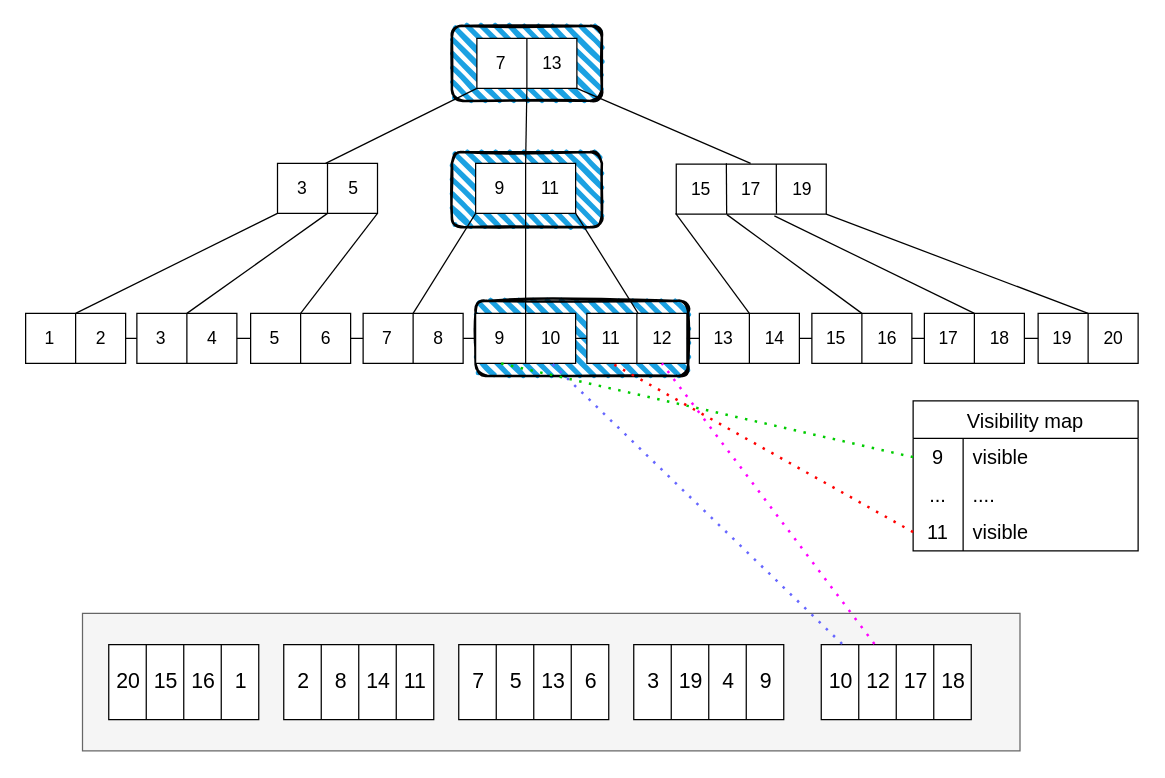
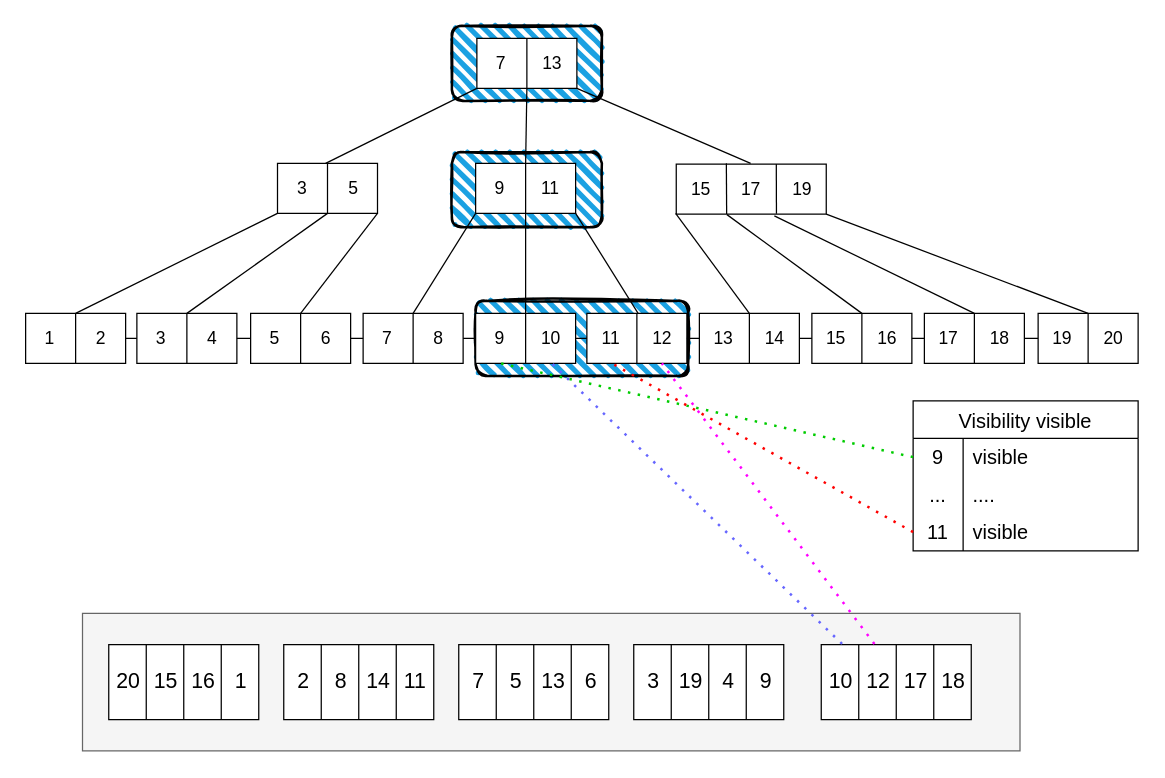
(1025, 421) -> (1025, 421)
